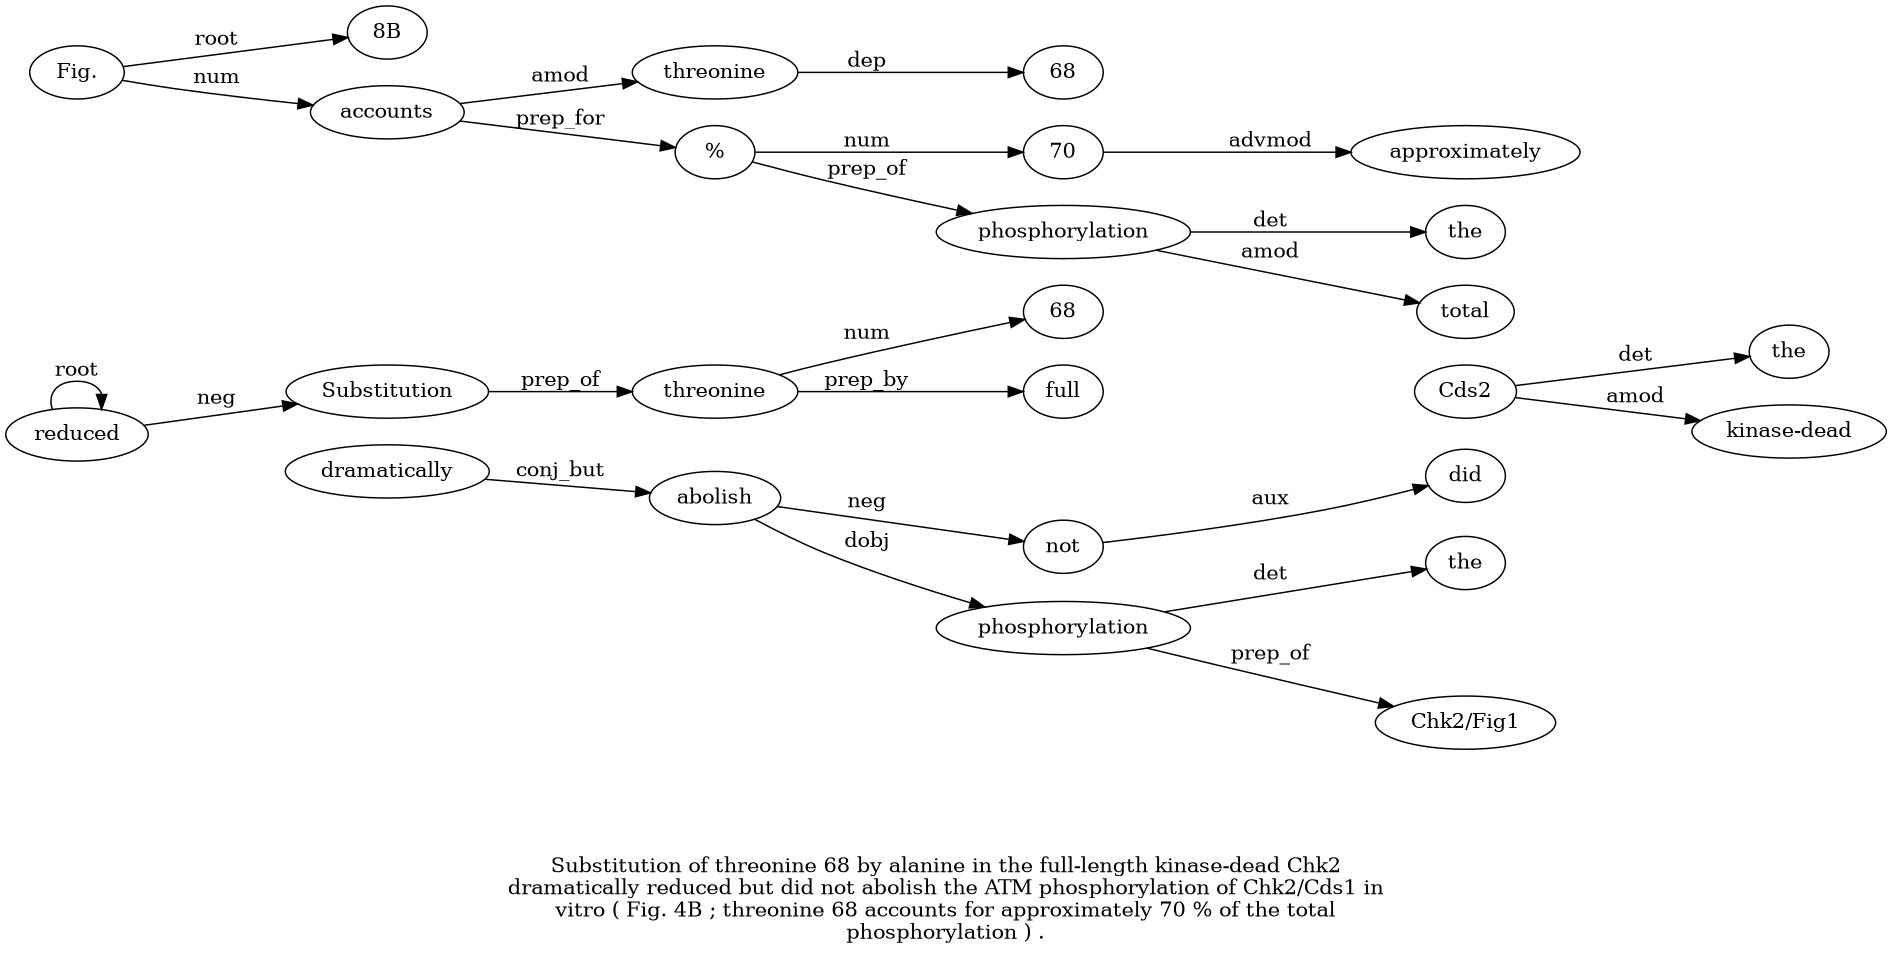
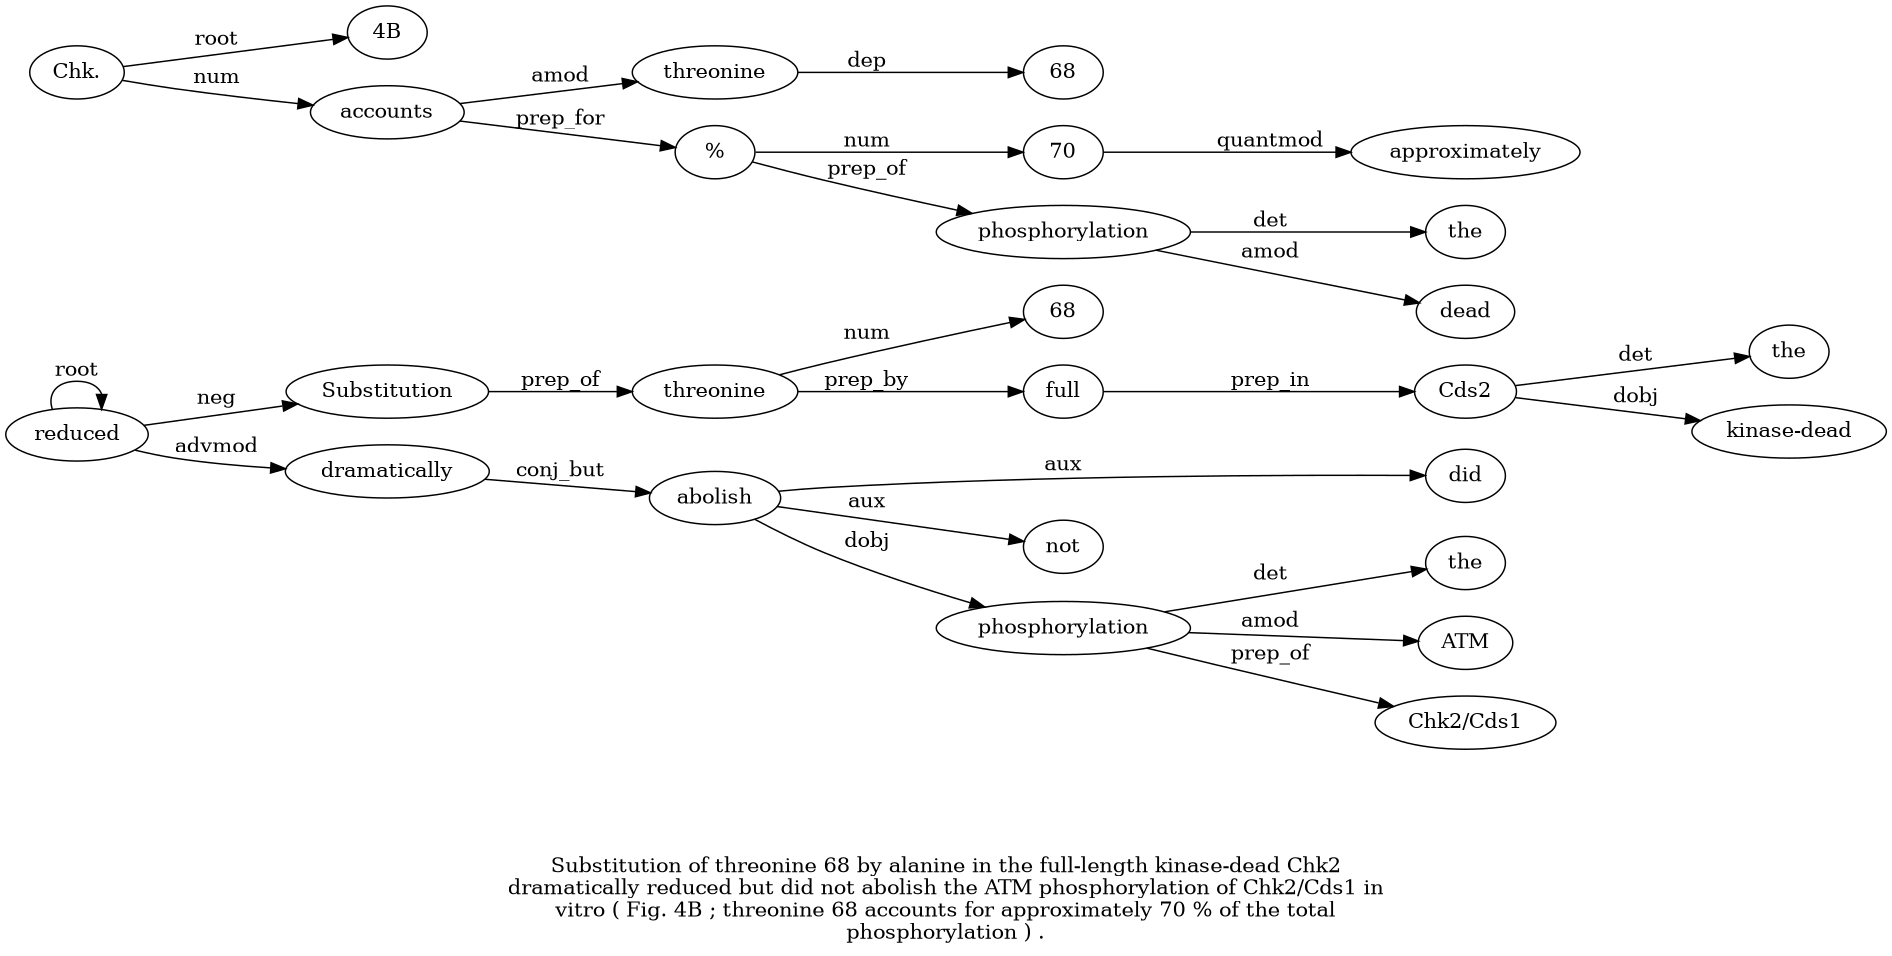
(387, 33) -> (387, 33)
(77, 72) -> (77, 72)
(1271, 141) -> (1271, 141)
(1466, 312) -> (1466, 312)
none -> (1252, 392)
(1636, 397) -> (1636, 397)
none -> (202, 462)
(867, 502) -> (867, 502)
(1259, 521) -> (1094, 478)
none -> (1466, 643)
(1466, 723) -> (1466, 723)
